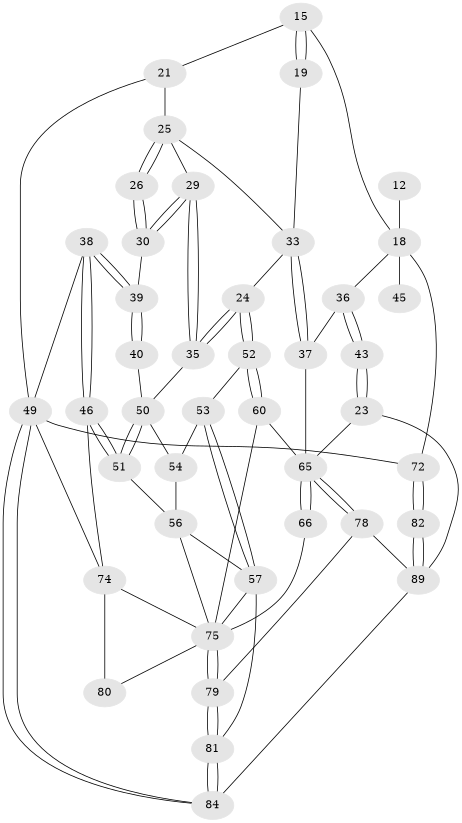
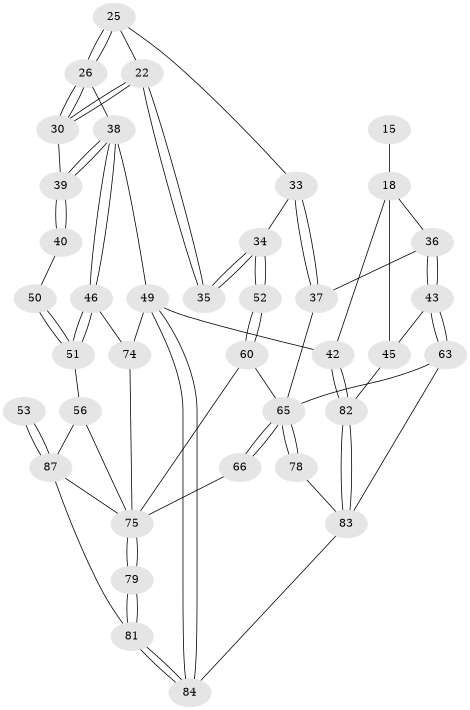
(165, 74) -> none
(301, 74) -> none
none -> (96, 94)
(193, 186) -> (142, 74)
(400, 186) -> none
(243, 299) -> (260, 242)
none -> (411, 327)
none -> (372, 378)
(168, 383) -> none
(226, 383) -> none
(362, 411) -> (446, 355)
(176, 468) -> none
(418, 468) -> (333, 355)
(256, 580) -> (51, 468)
(418, 580) -> (346, 524)
(289, 609) -> none
(105, 693) -> none
